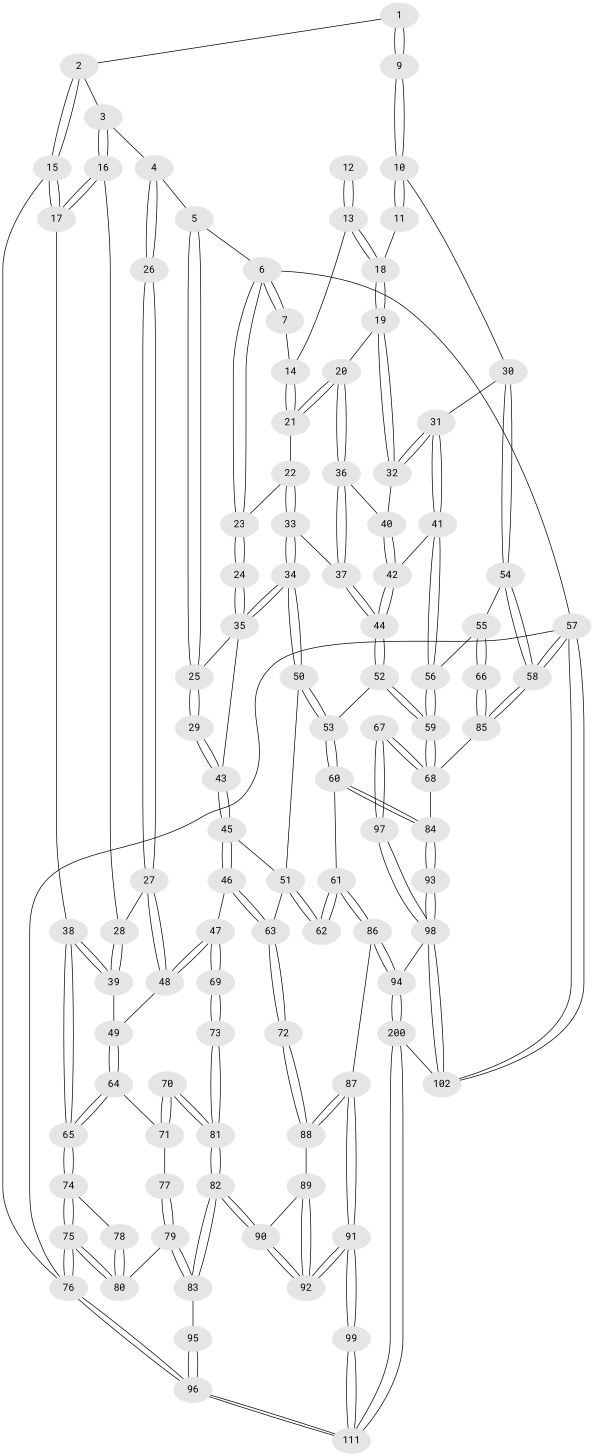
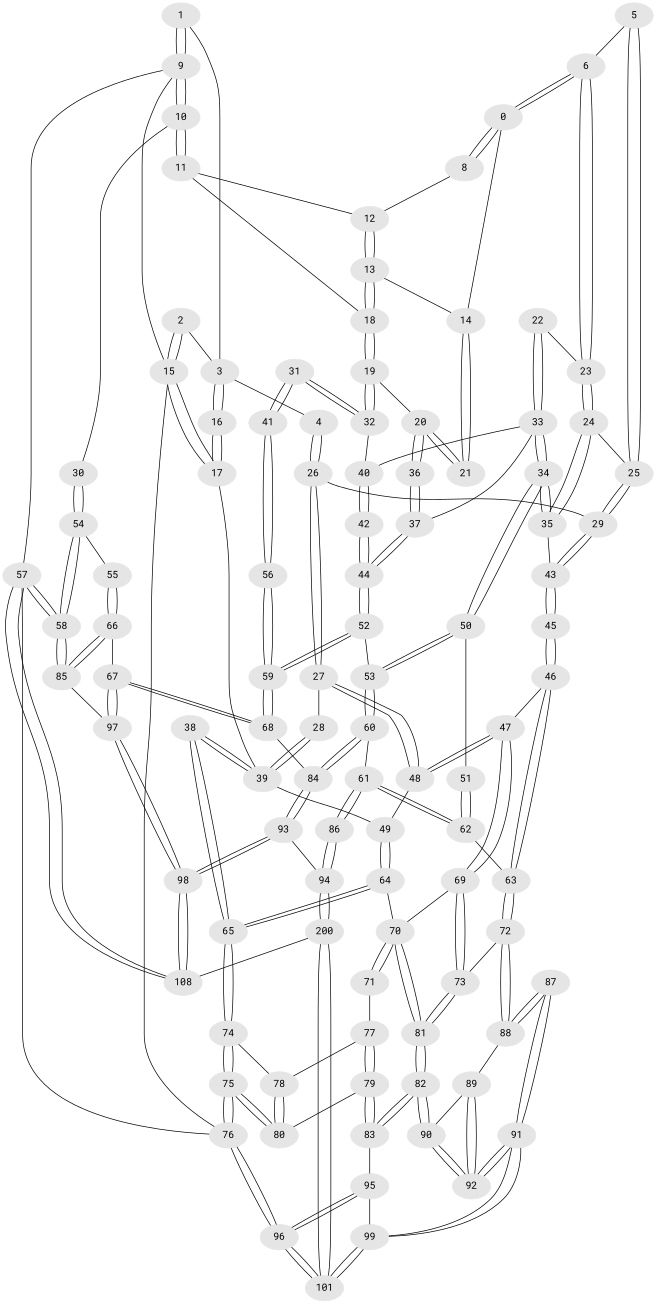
(239, 41) -> (220, 190)
none -> (464, 168)
(174, 194) -> none
none -> (275, 194)
none -> (142, 217)
(285, 321) -> (503, 117)
(472, 380) -> (31, 278)
(472, 397) -> none
(291, 448) -> none
(364, 499) -> (452, 442)
none -> (456, 499)
(110, 550) -> none
(415, 550) -> none
(57, 576) -> (229, 629)
none -> (112, 652)
(217, 652) -> (612, 448)
(456, 652) -> none
(456, 754) -> (87, 703)
(256, 855) -> none
(278, 906) -> (486, 853)
none -> (428, 906)
(414, 957) -> (304, 855)
none -> (483, 957)
(362, 1008) -> none
none -> (324, 1059)
(442, 1084) -> (183, 983)
(139, 1110) -> (390, 906)
none -> (370, 1212)
(351, 1441) -> (324, 1288)
